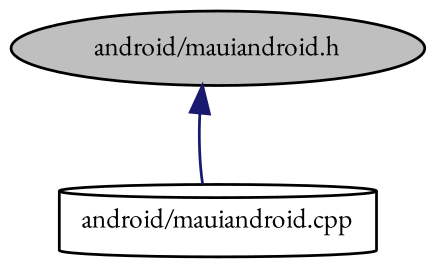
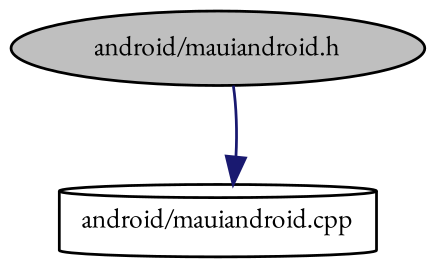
(200, 149) -> (236, 121)
